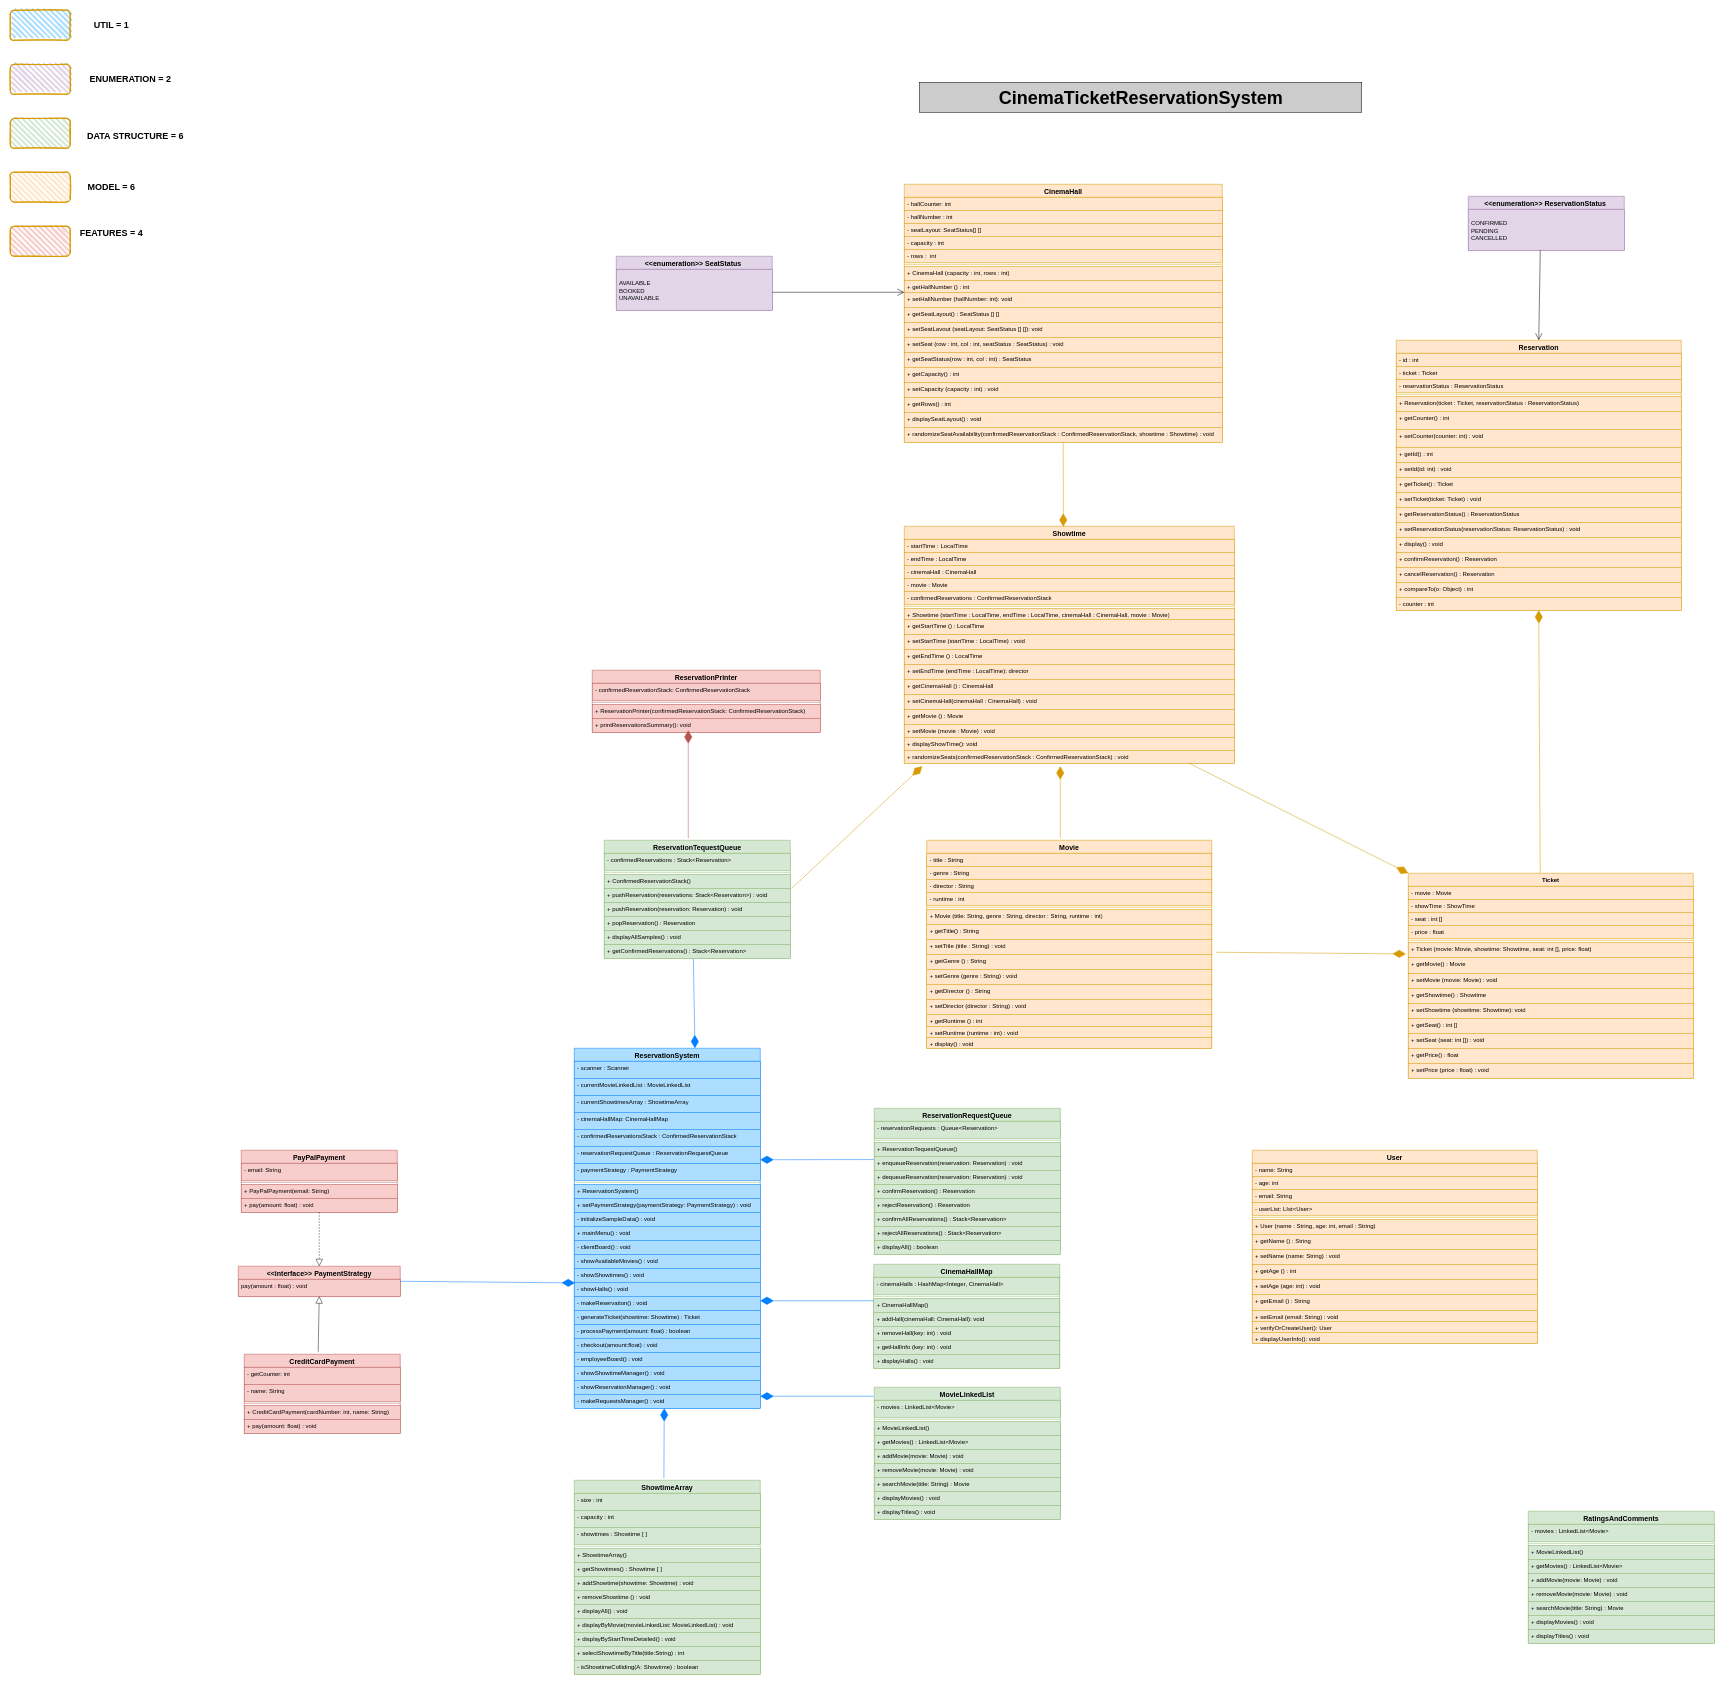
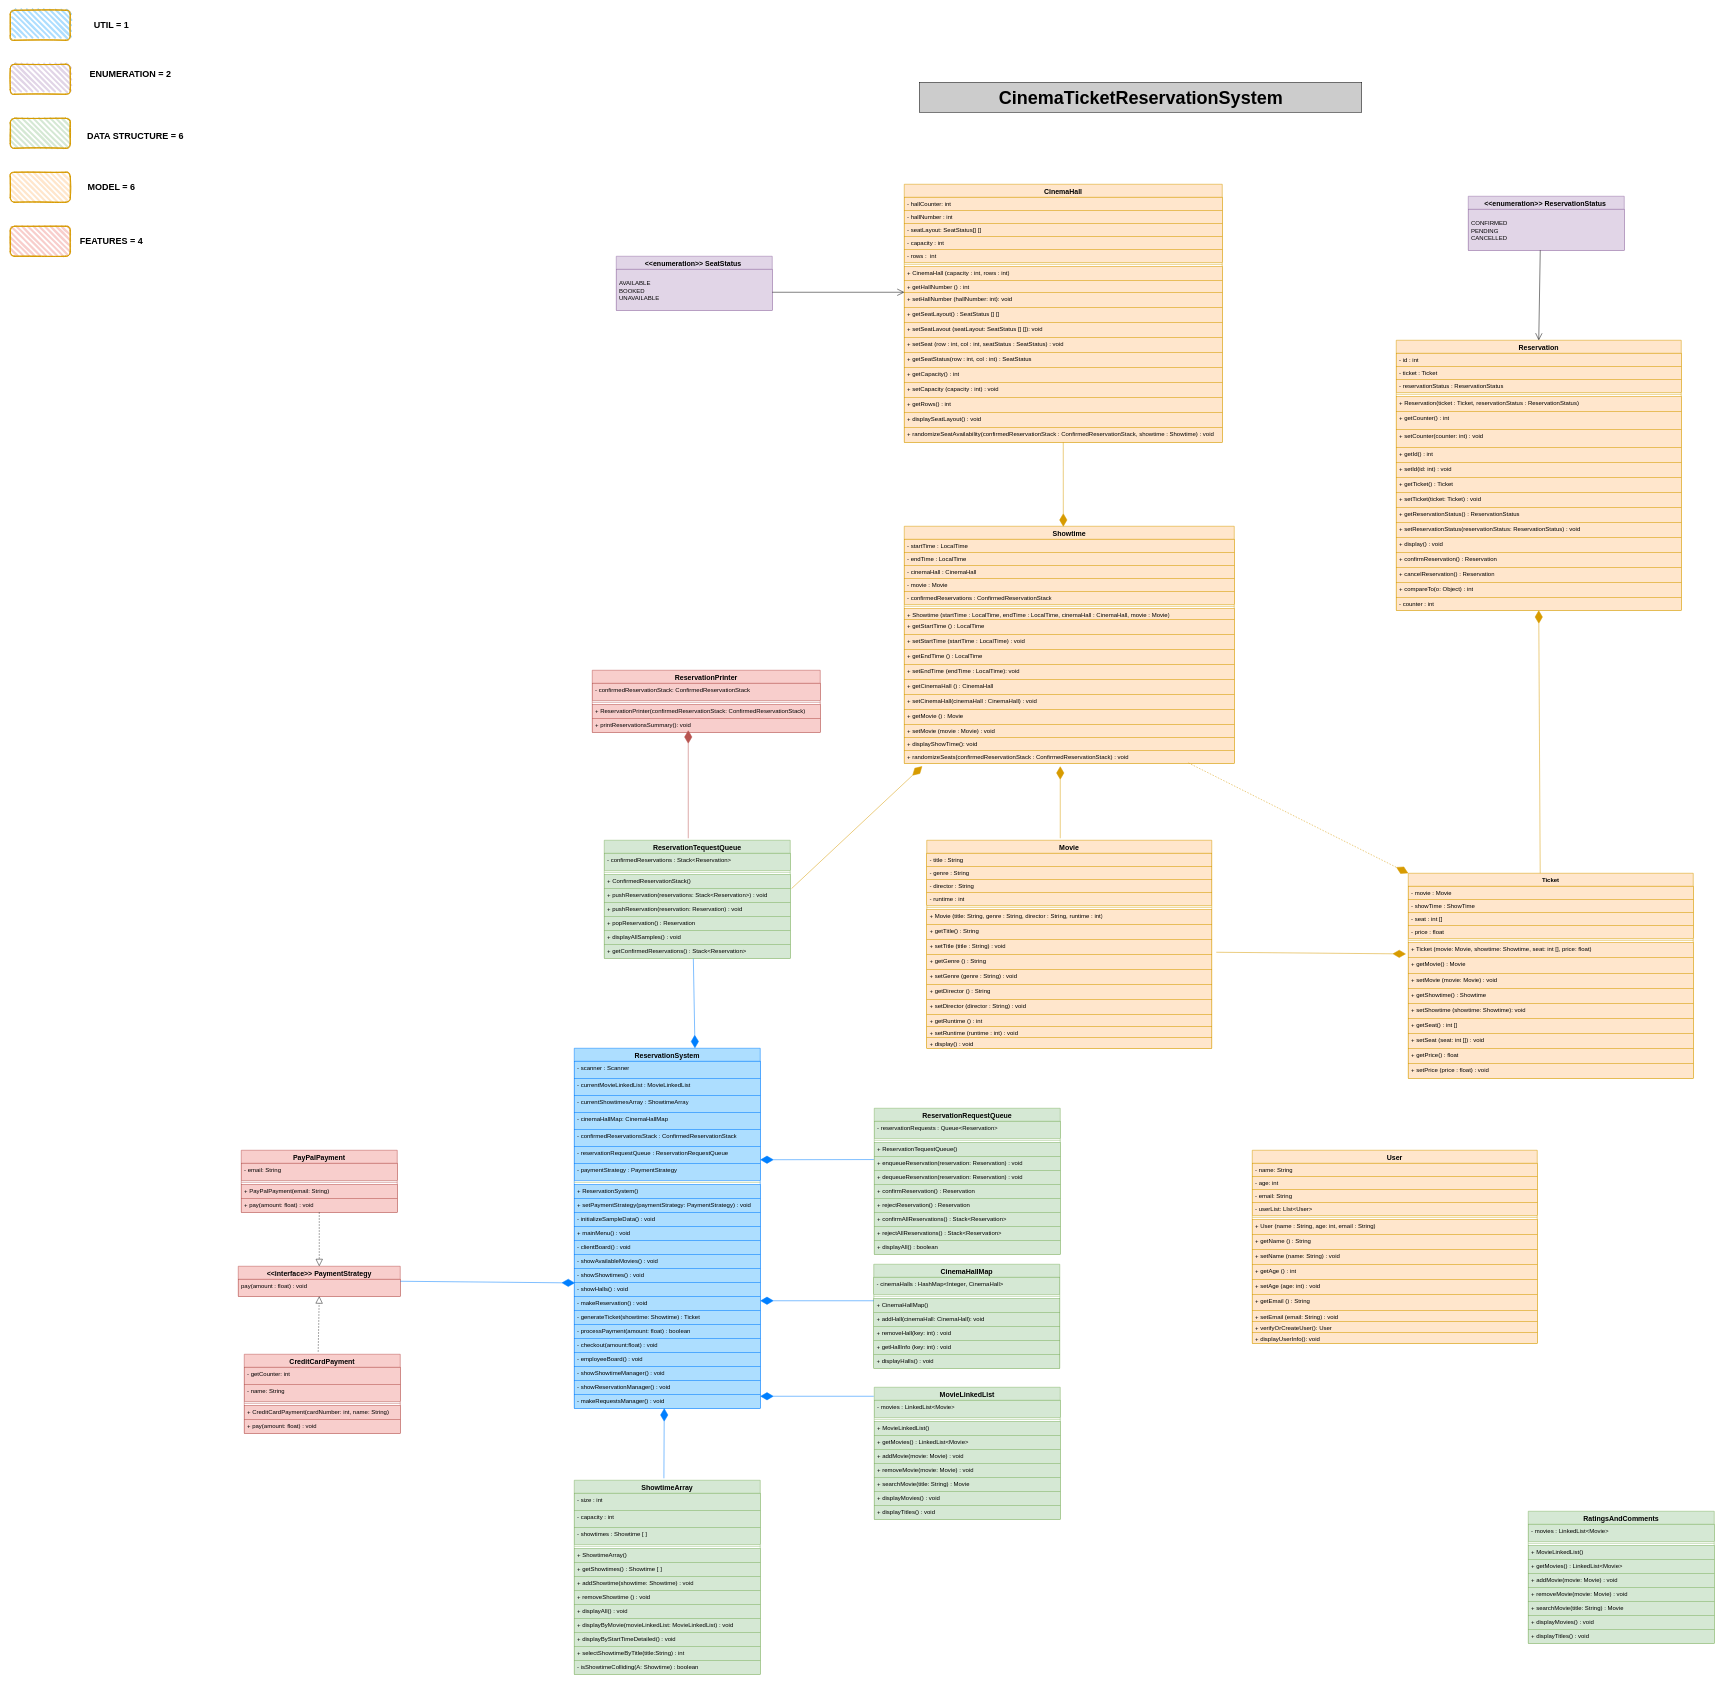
(130, 79) -> (130, 74)
(111, 233) -> (111, 241)
(972, 671) -> (965, 671)
(1294, 816) -> (1294, 816)
(319, 1328) -> (319, 1328)
